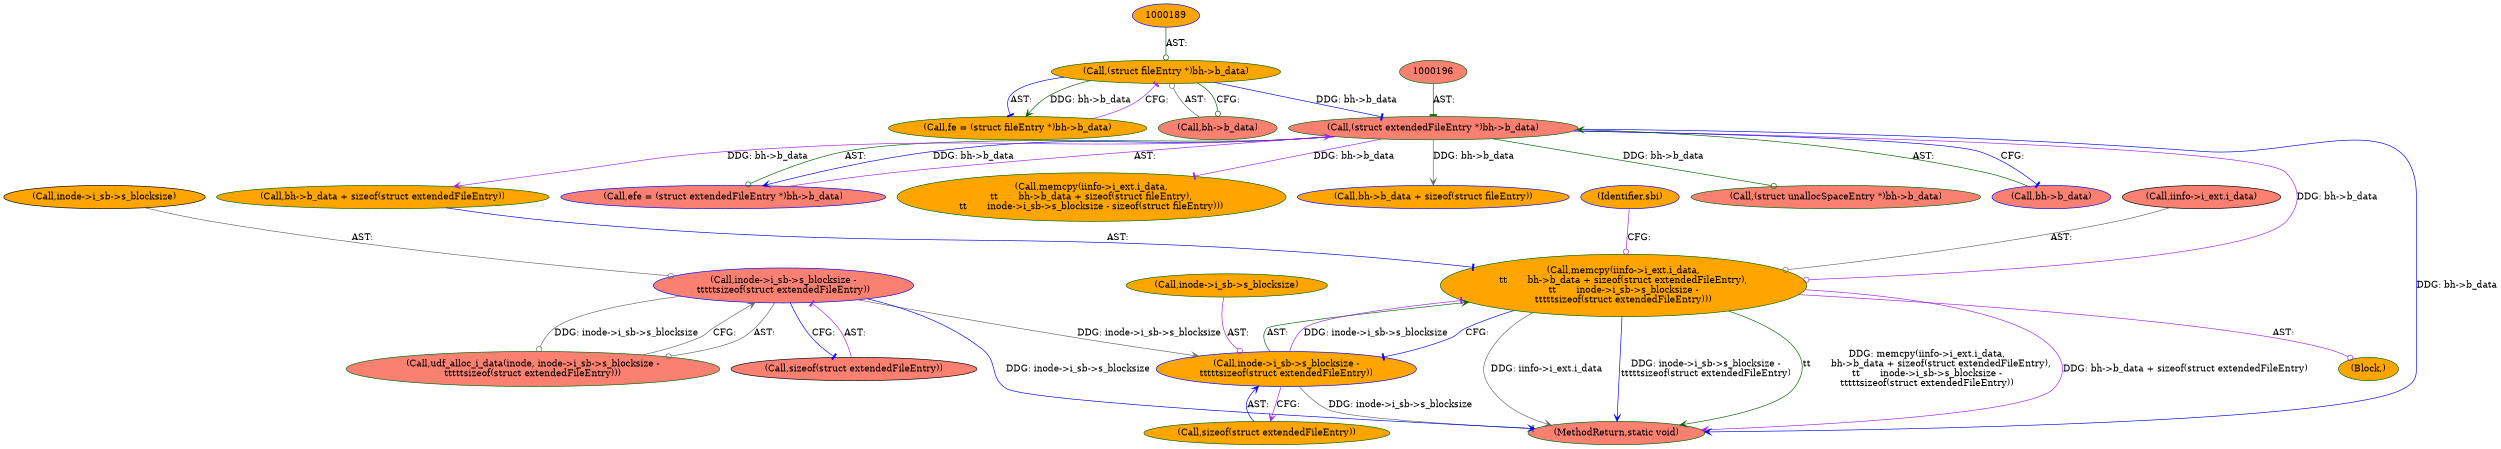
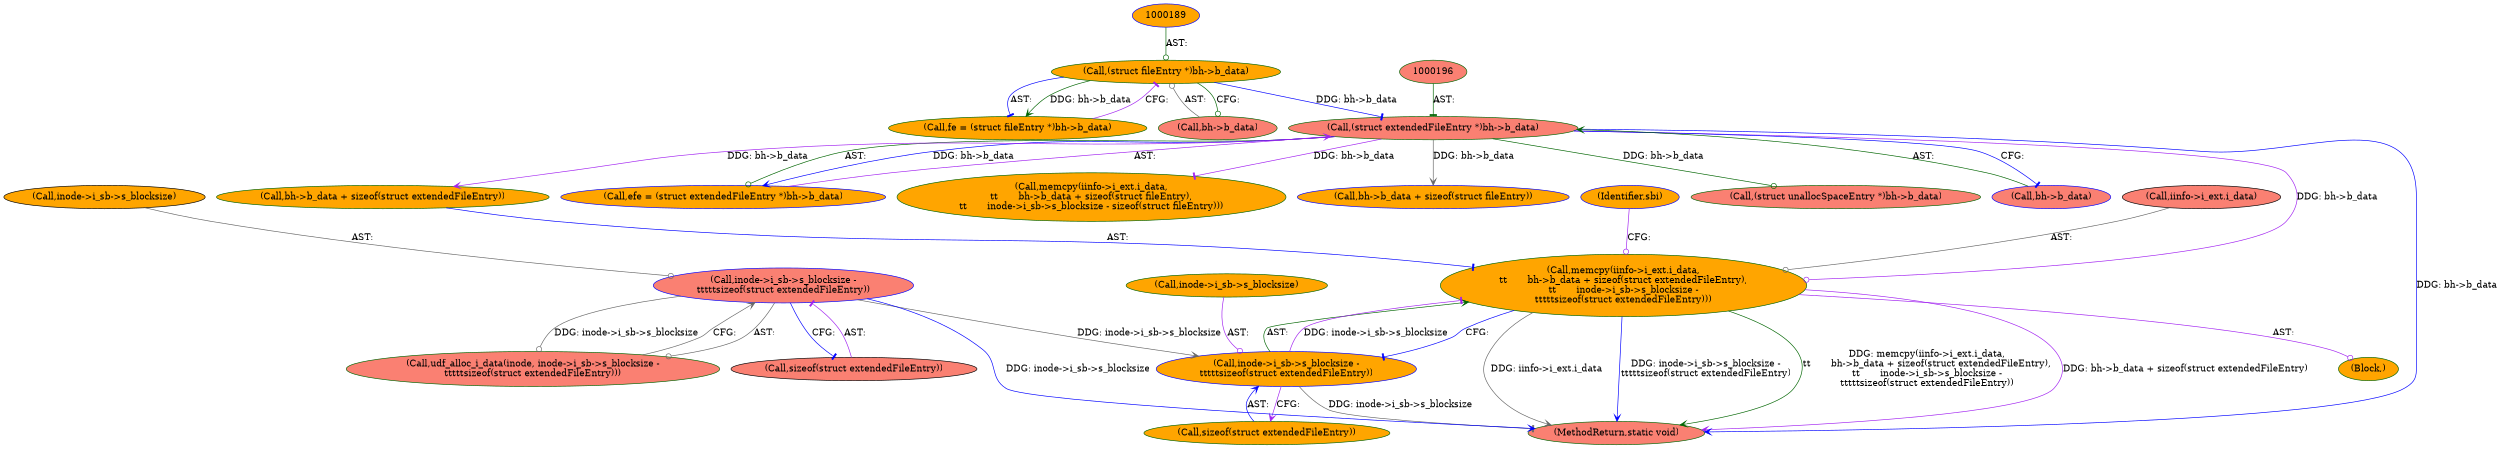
(723, 197) -> (723, 197)
